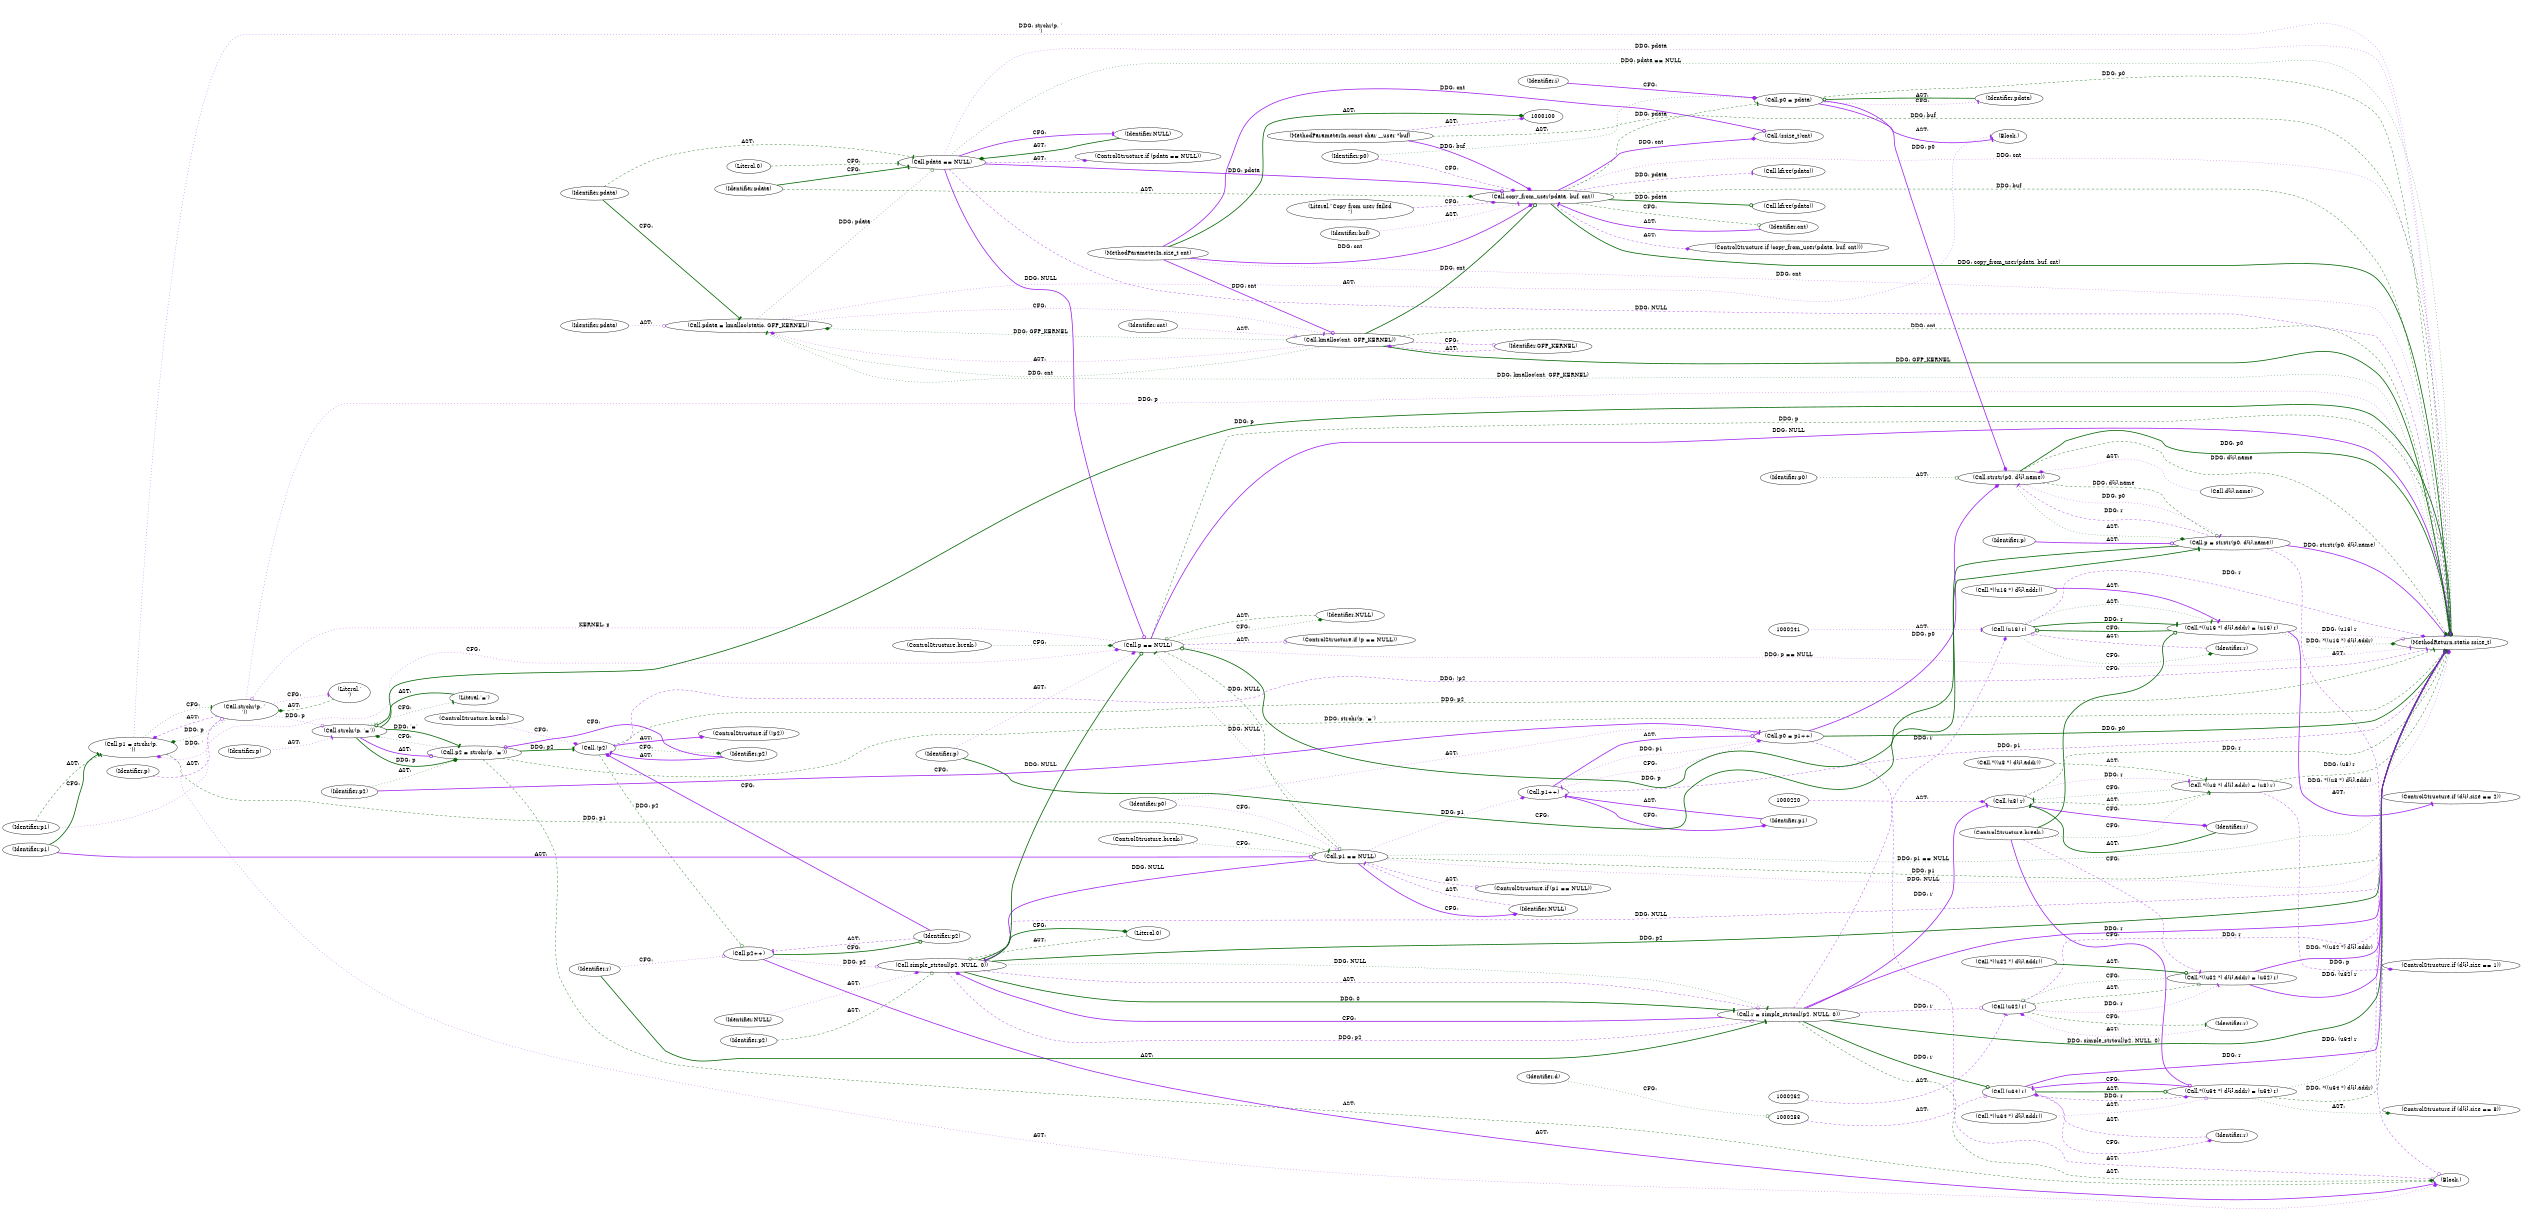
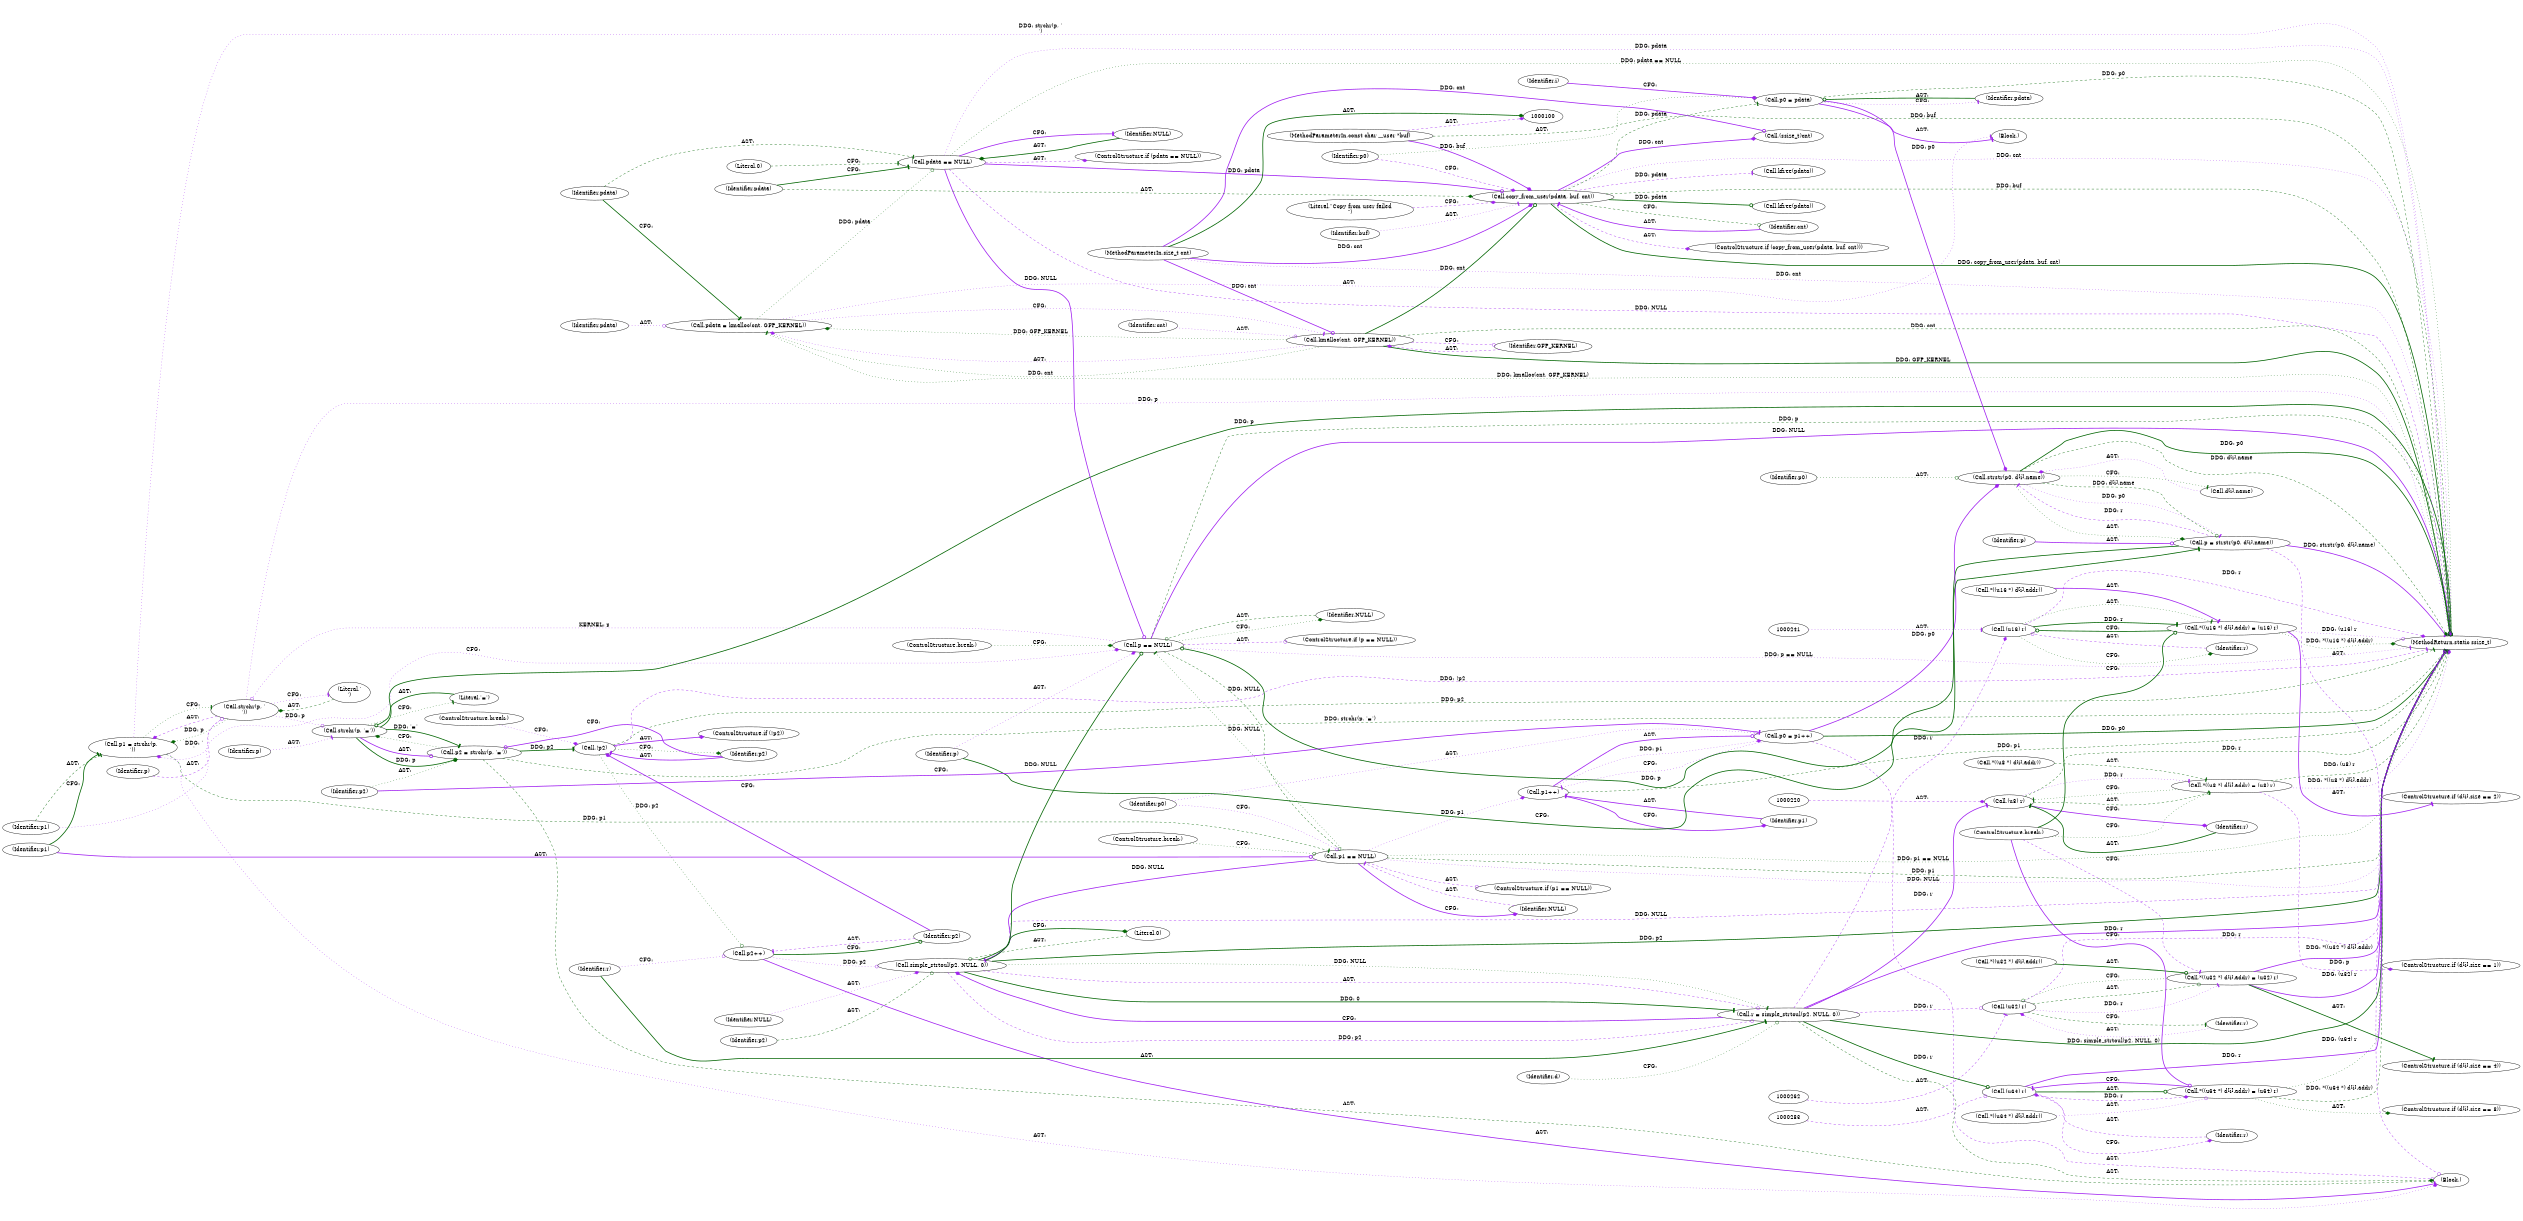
(749, 326) -> (749, 326)
none -> (2133, 477)
(2023, 750) -> (2023, 750)
(667, 852) -> (667, 852)
none -> (2451, 1066)
(1665, 1103) -> (1677, 1070)
